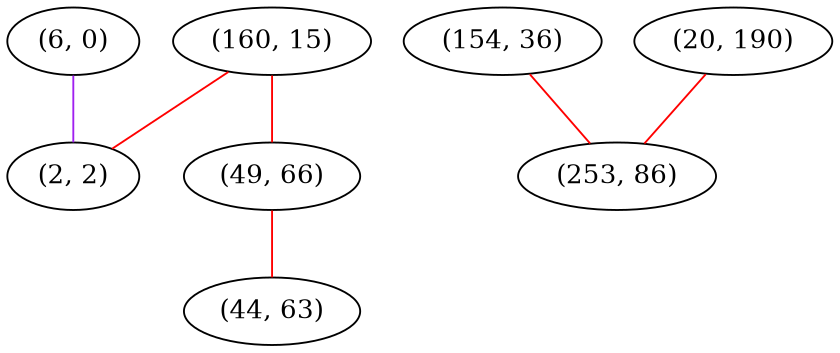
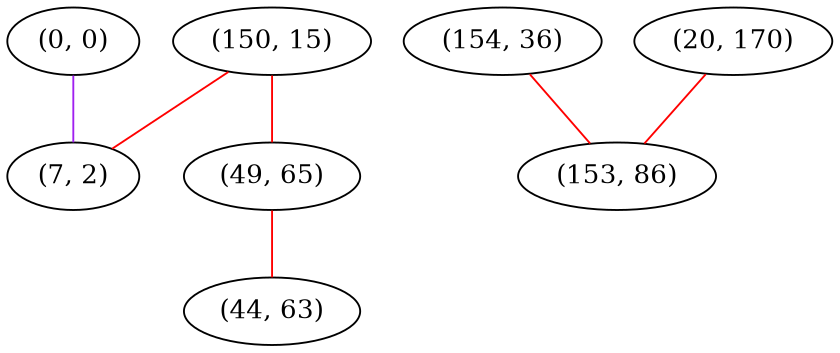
(73, 41) -> (73, 41)
(272, 41) -> (272, 41)
(733, 41) -> (733, 41)
(73, 176) -> (73, 176)
(272, 176) -> (272, 176)
(617, 176) -> (617, 176)
